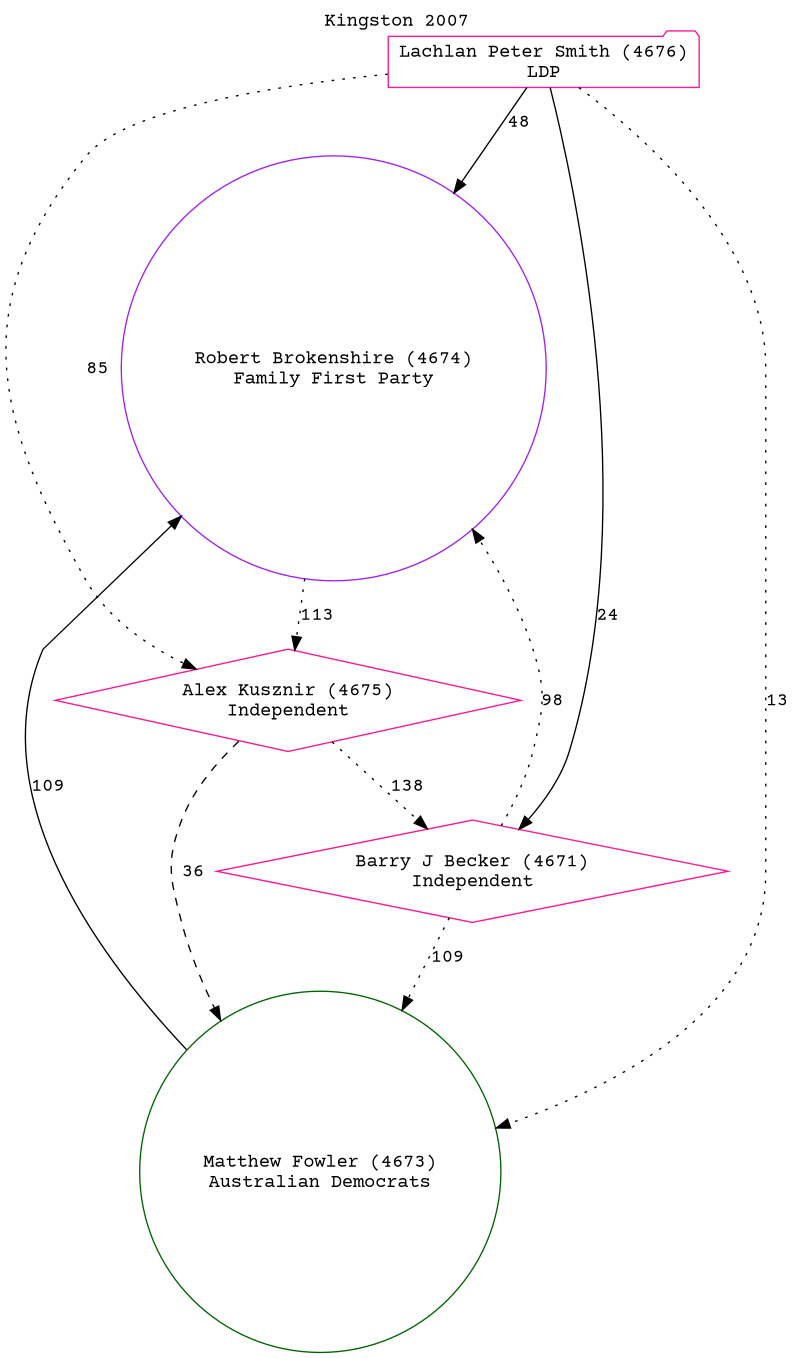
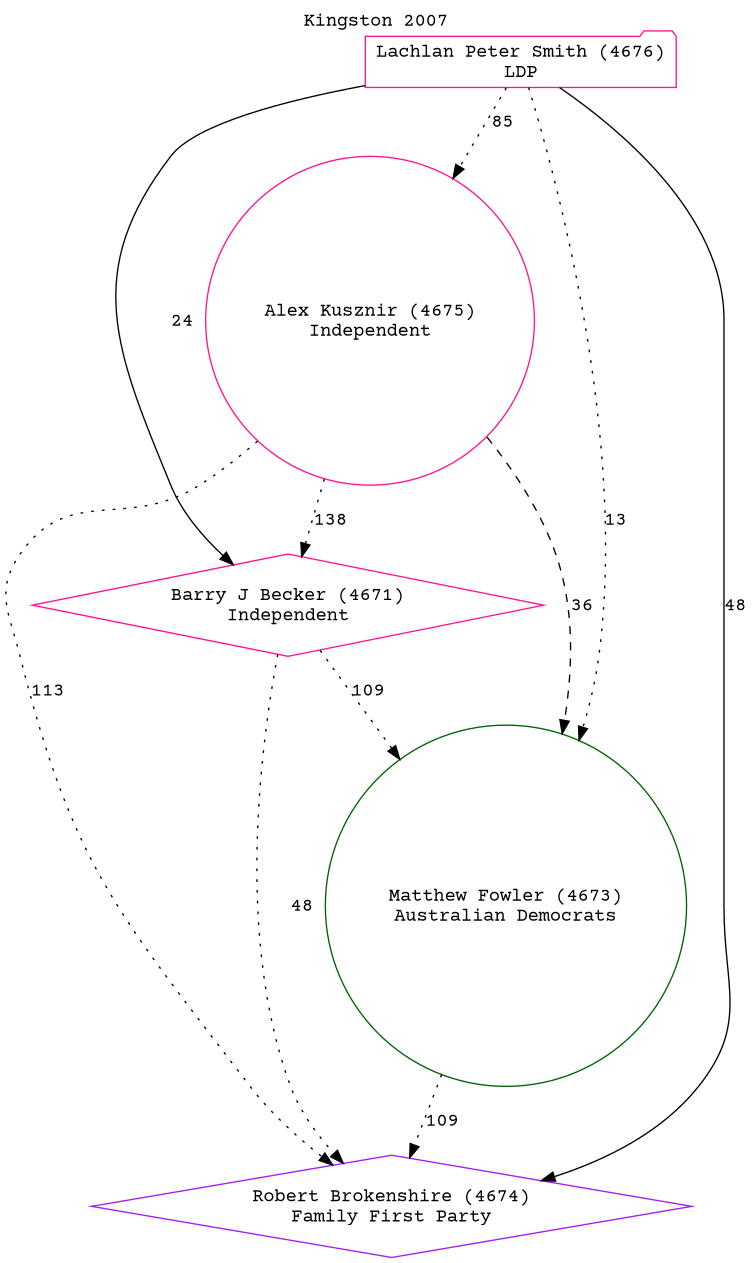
(334, 368) -> (392, 1206)
(301, 608) -> (50, 759)
(288, 700) -> (370, 321)
(552, 700) -> (302, 906)
(31, 782) -> (428, 1110)
